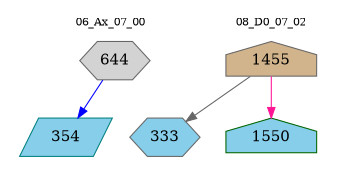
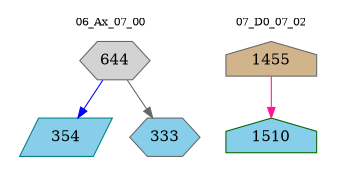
(271, 23) -> (271, 23)
(224, 95) -> (137, 95)
(271, 137) -> (271, 137)
